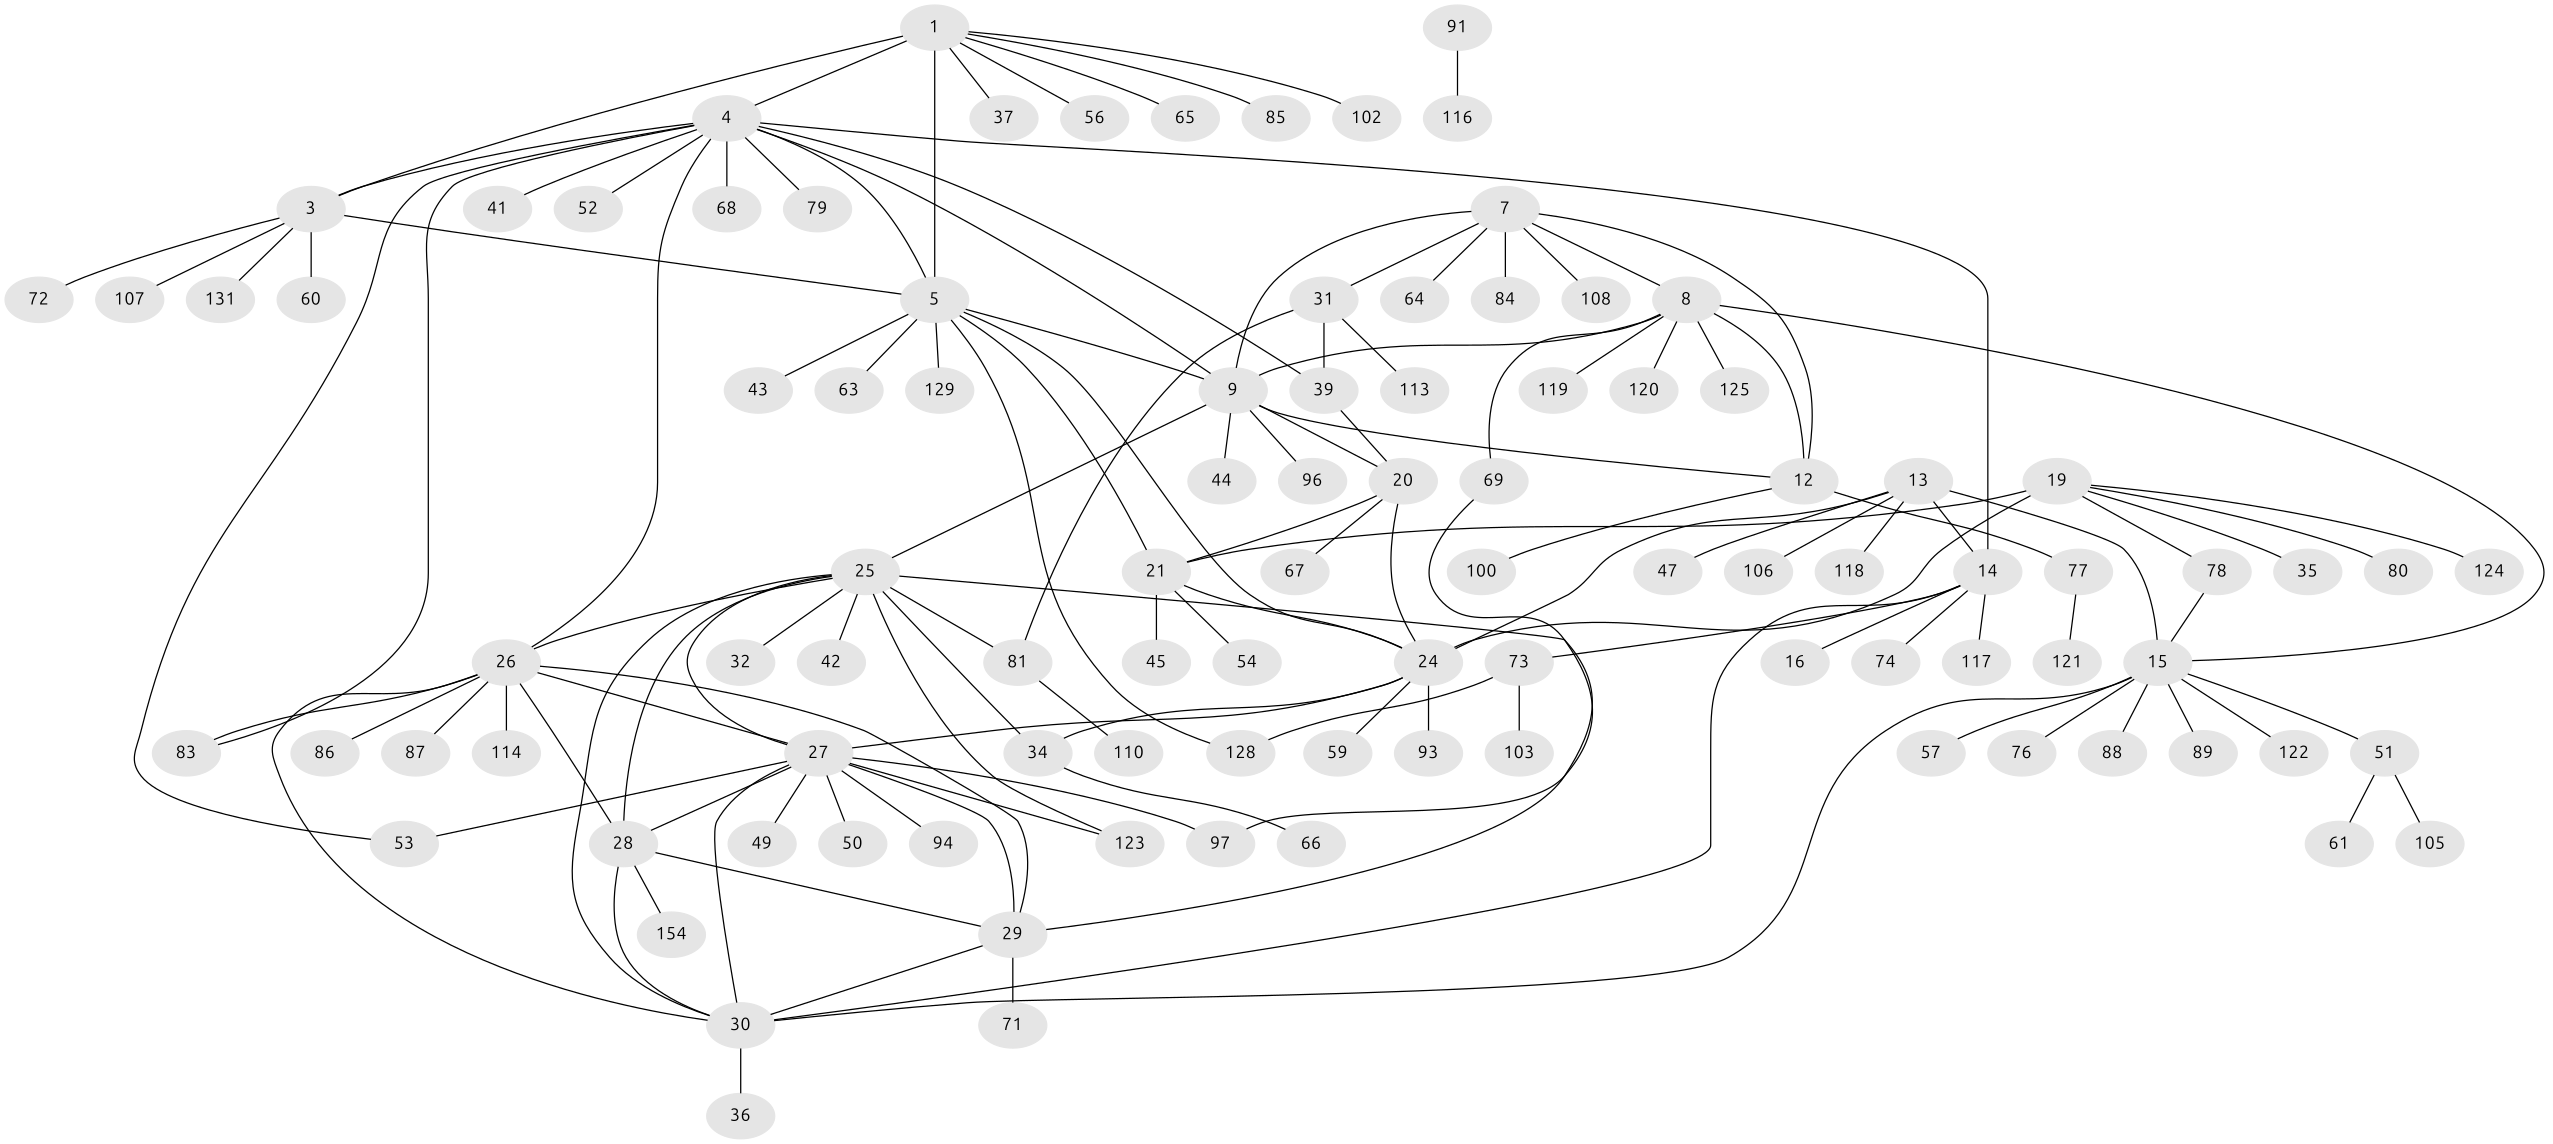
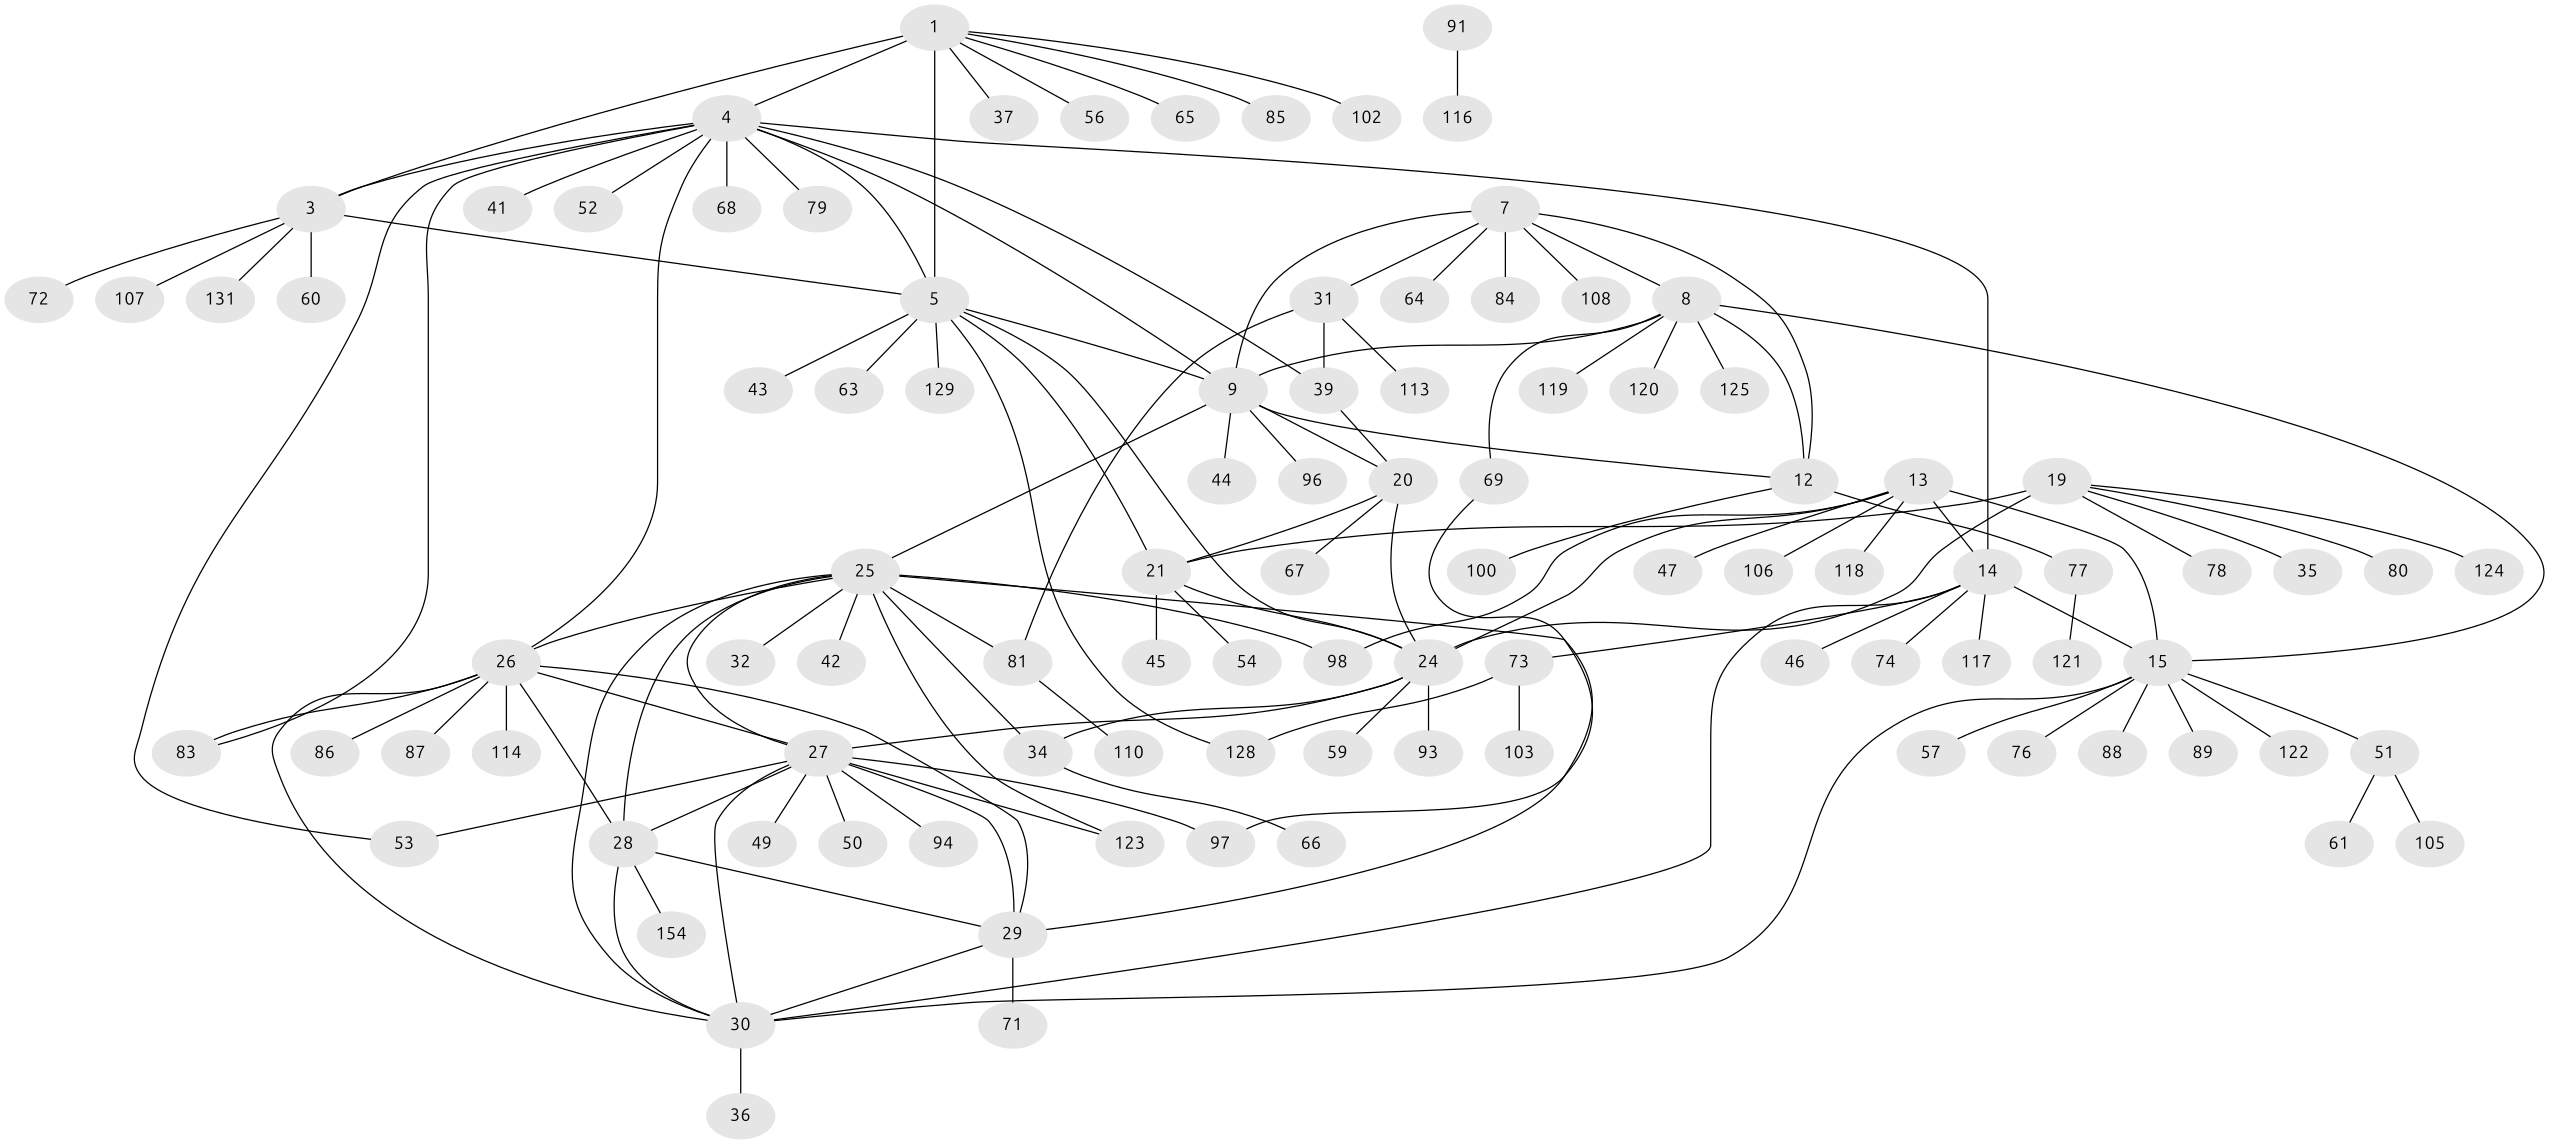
(2187, 617) -> (2064, 613)
none -> (1338, 663)
(1795, 663) -> (1795, 663)
